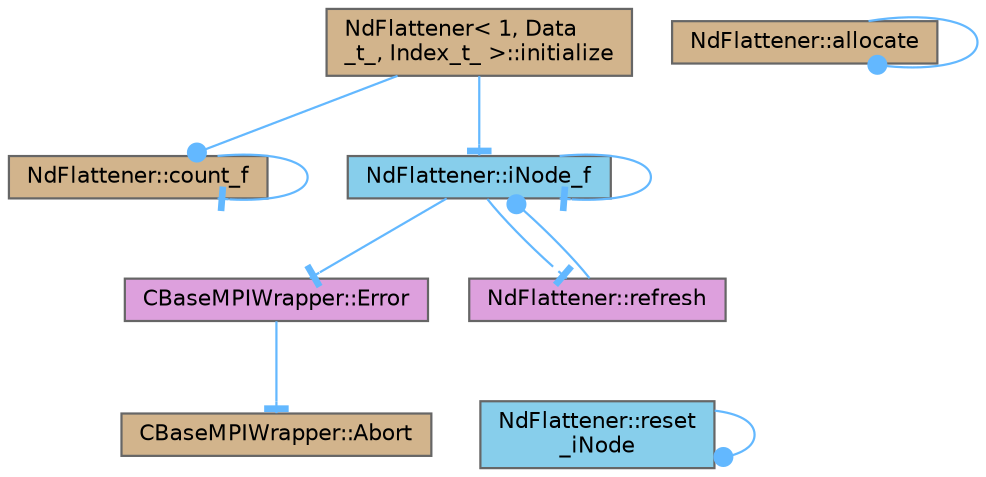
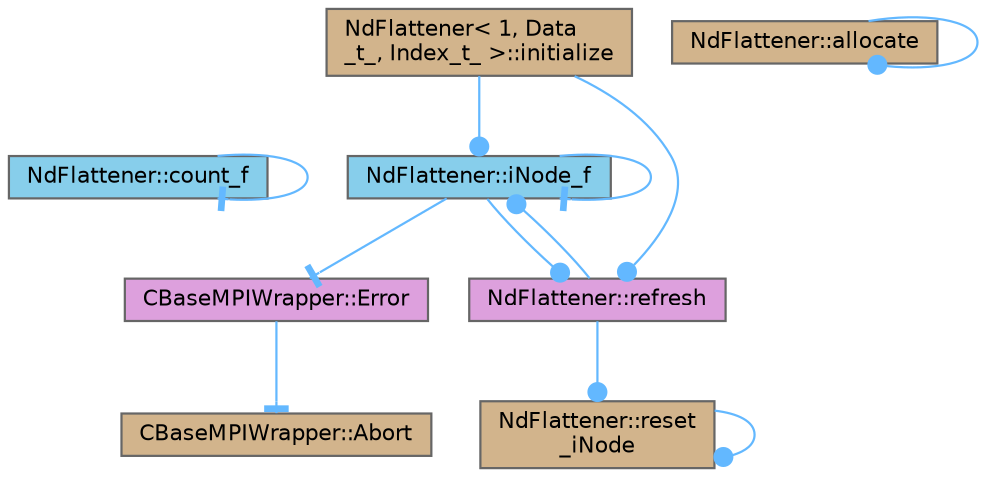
(479, 110) -> (479, 110)
(302, 113) -> (670, 155)
(138, 177) -> (138, 177)
(519, 234) -> (519, 234)
none -> (597, 352)
(597, 435) -> (597, 435)
